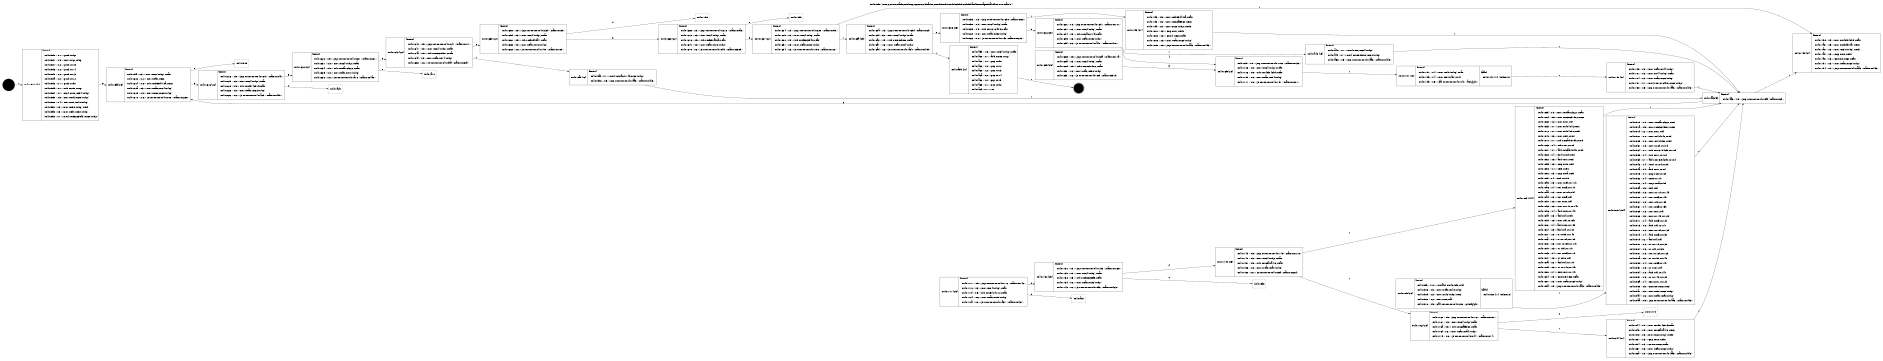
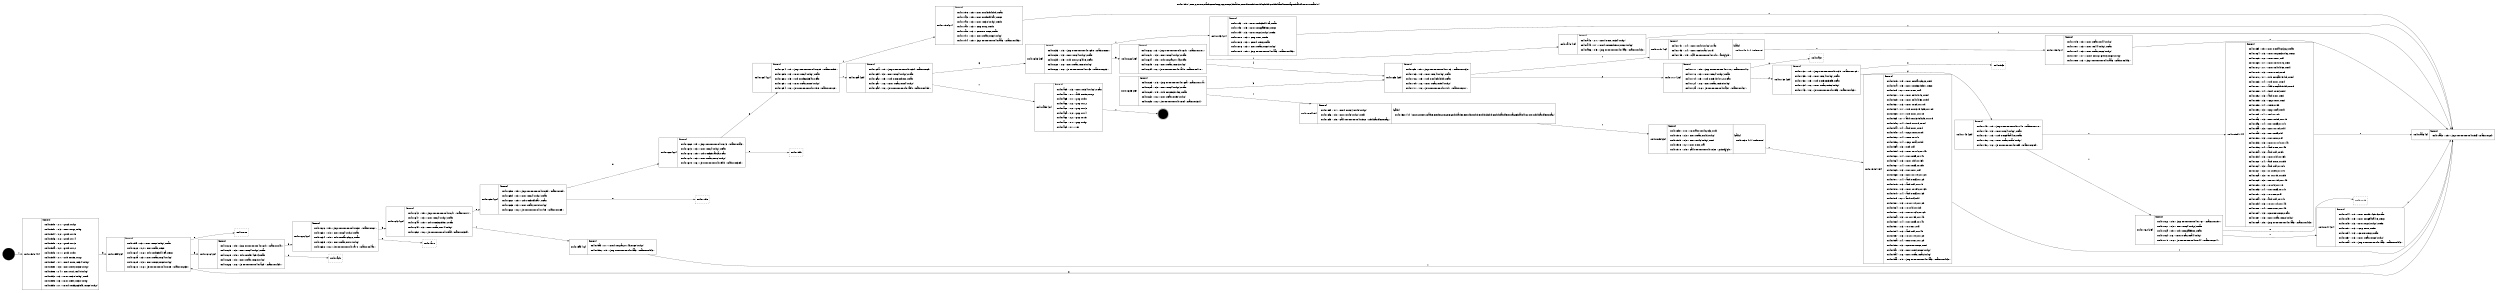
none -> (1566, 78)
(1775, 83) -> (1773, 14)
none -> (1428, 114)
